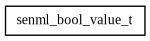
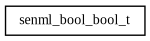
(75, 21) -> (75, 21)
